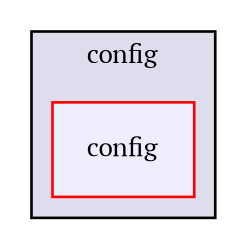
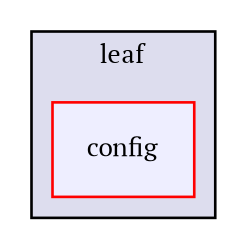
(123, 56) -> (123, 56)
